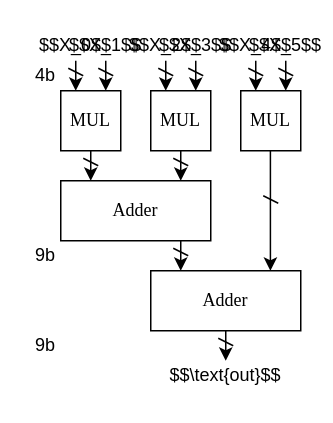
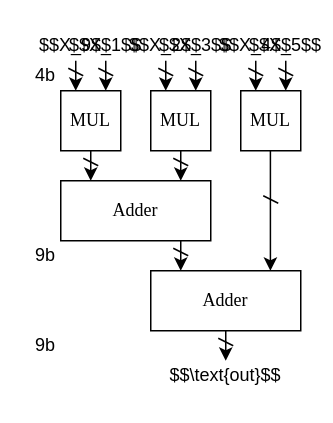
(76, 46) -> (76, 46)
